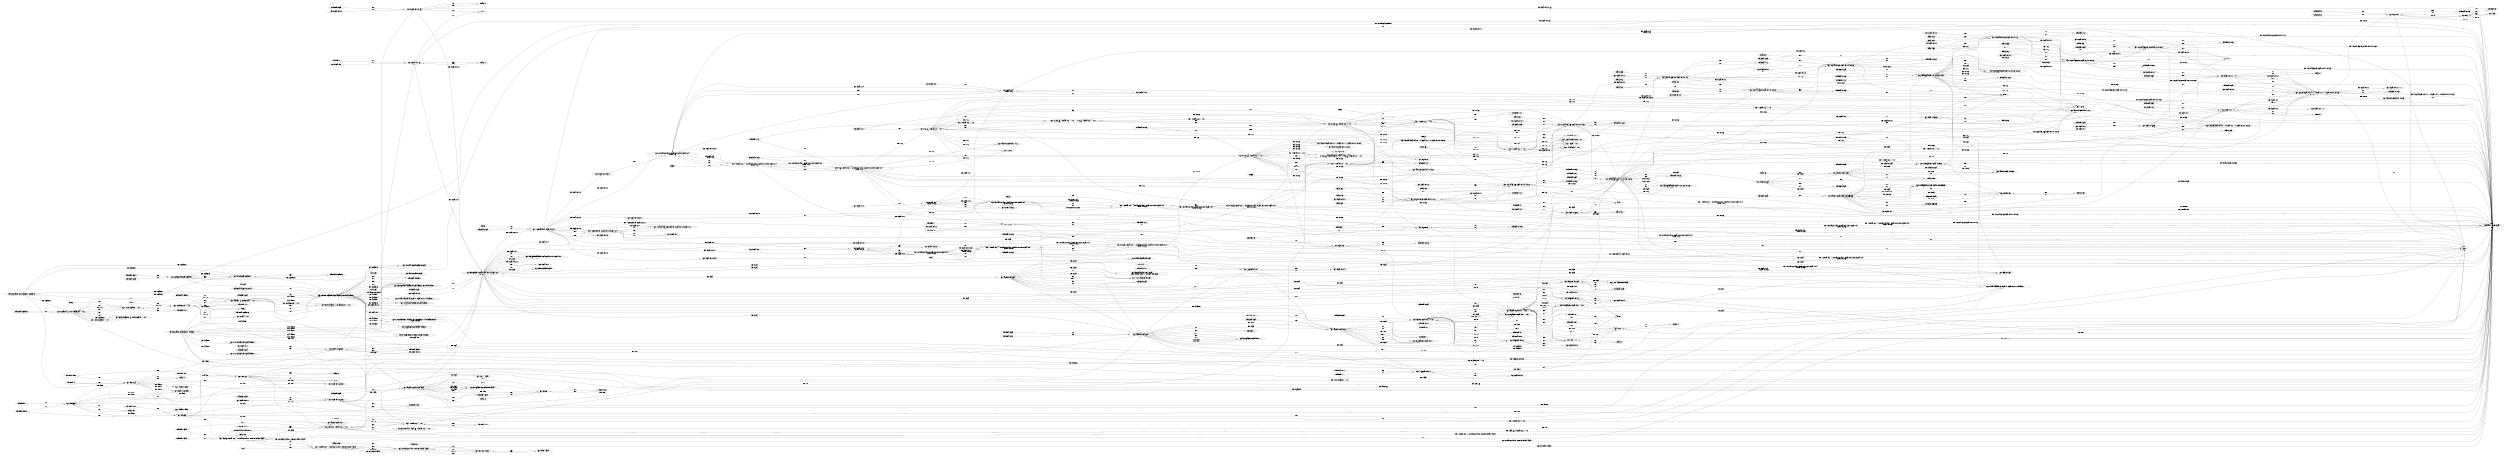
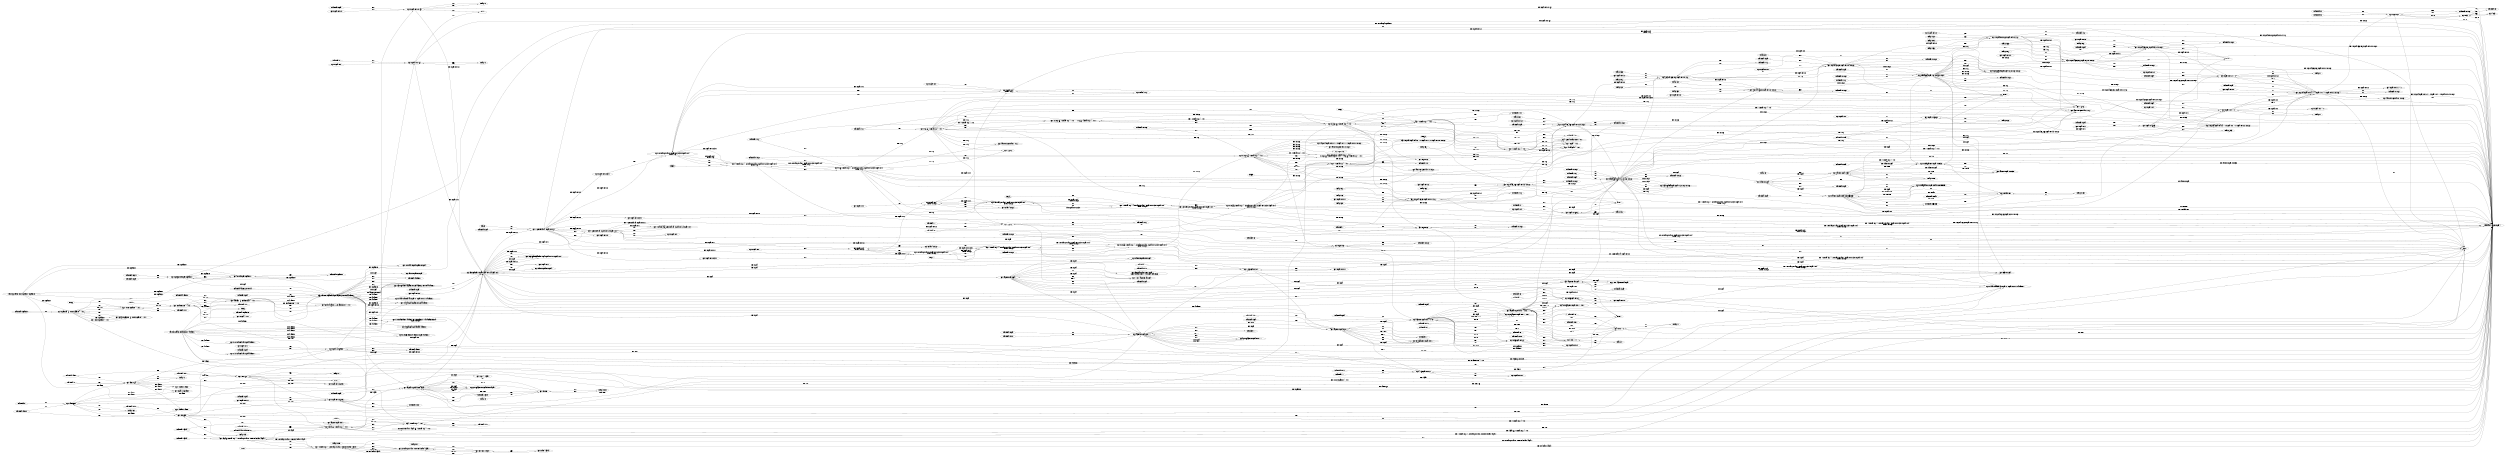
(71, 312) -> (71, 312)
(155, 399) -> (209, 432)
